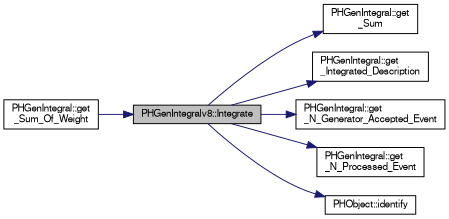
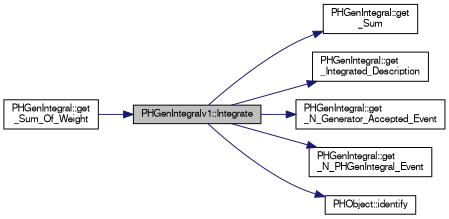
(197, 114) -> (197, 114)
(370, 162) -> (370, 162)
